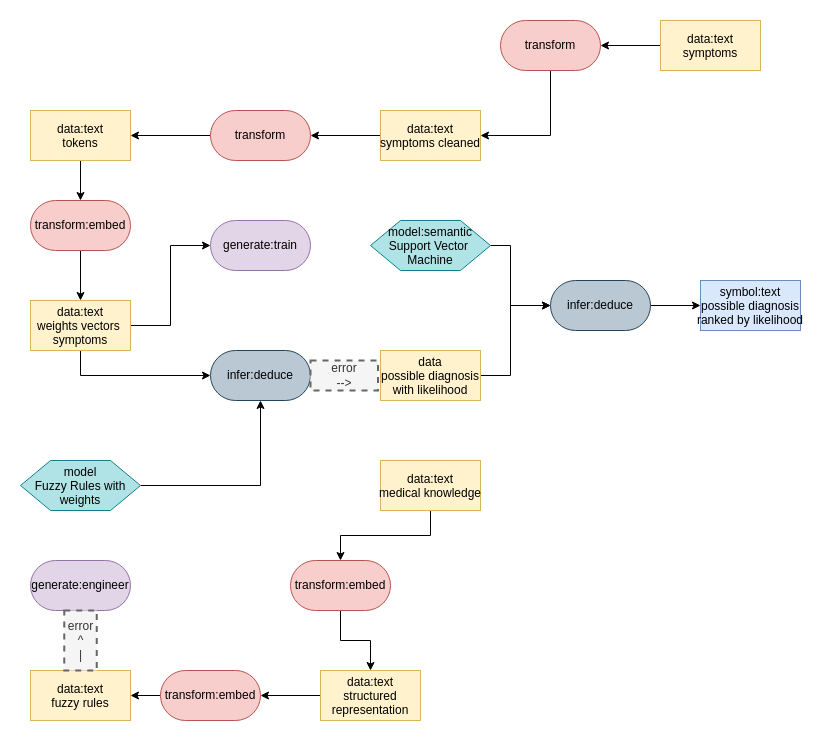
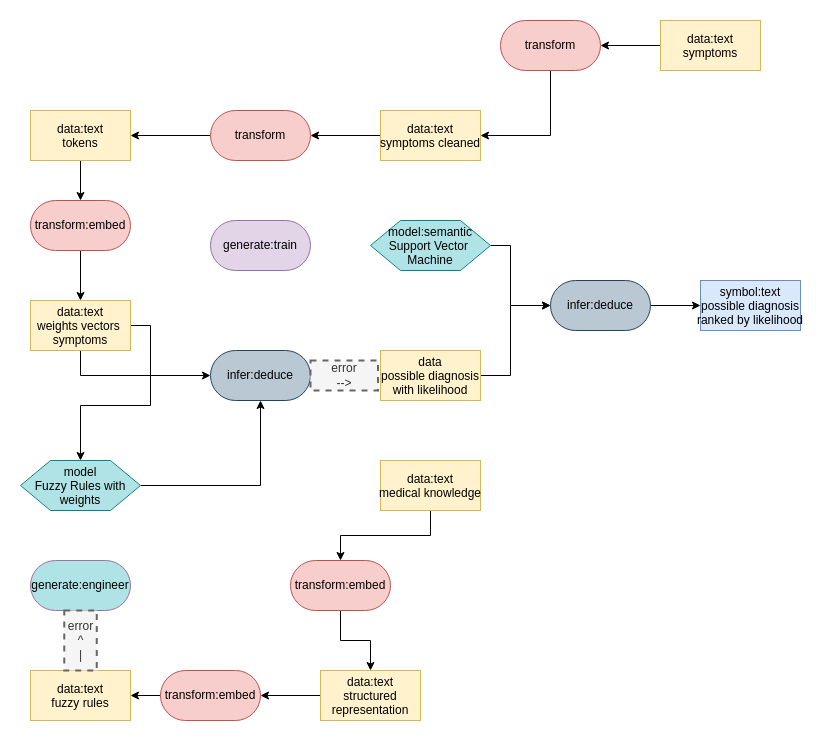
(171, 281) -> (134, 406)
(81, 586) -> (81, 586)
